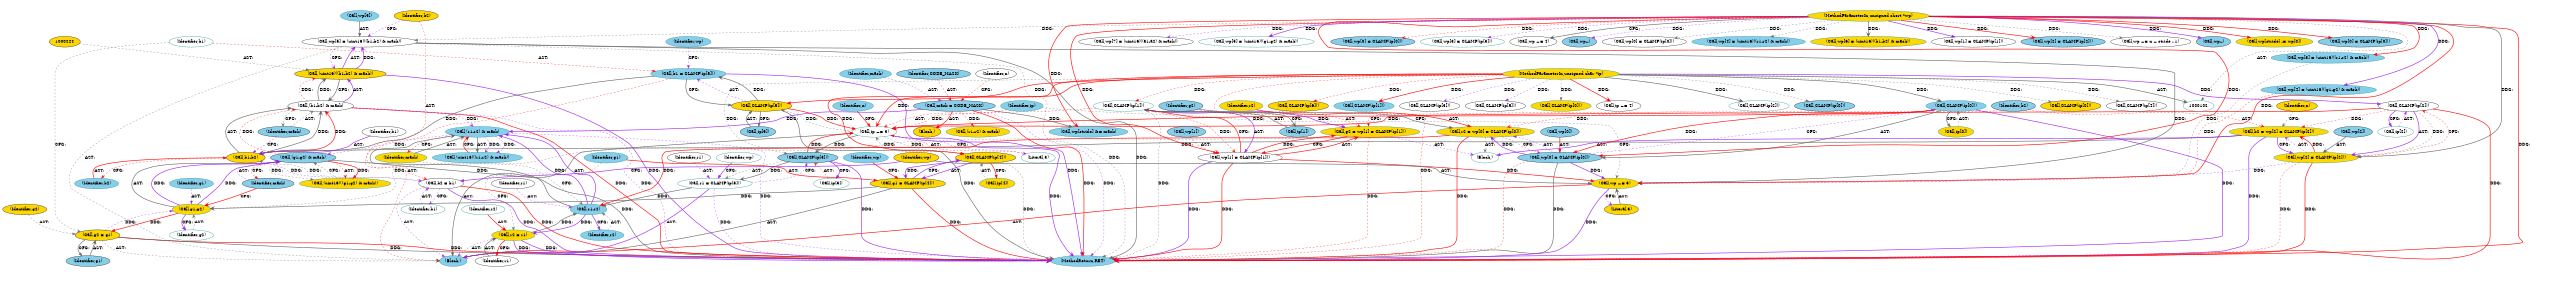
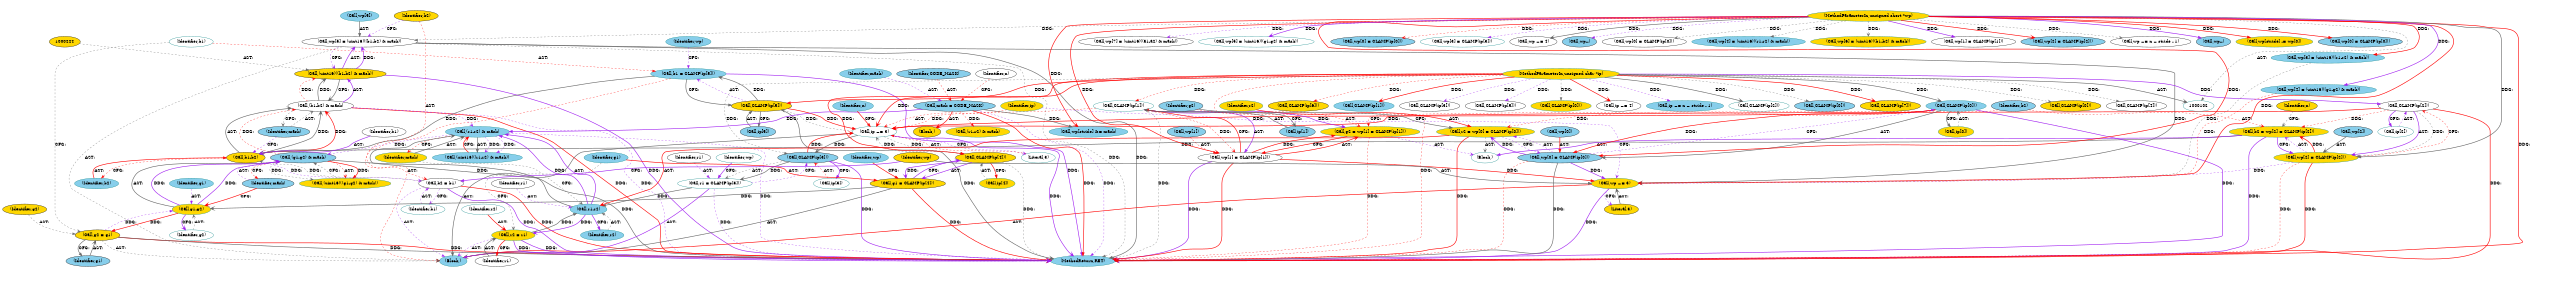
(1868, 27) -> (1868, 27)
(1635, 29) -> (1635, 29)
(1022, 106) -> (1022, 106)
none -> (1685, 106)
none -> (1890, 106)
(1336, 121) -> (1336, 121)
(792, 150) -> none
(670, 171) -> (670, 171)
